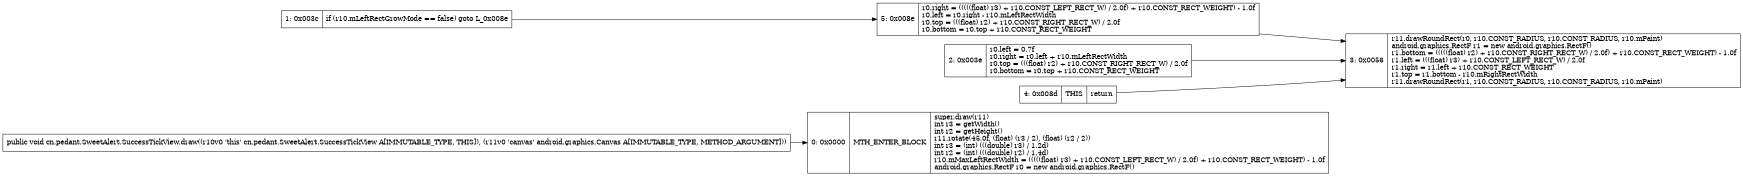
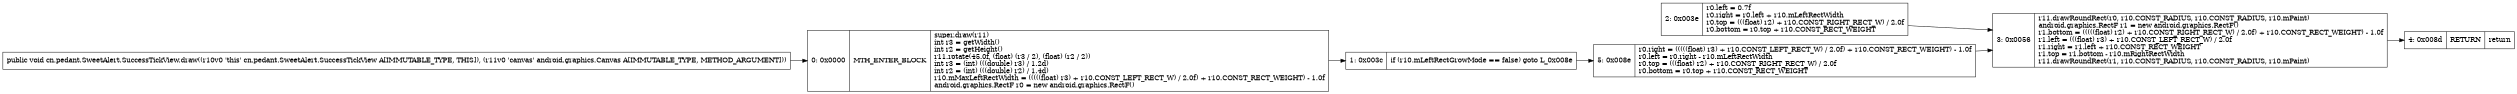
none -> (1335, 61)
(1229, 87) -> (2393, 40)
(1074, 94) -> (2466, 40)
